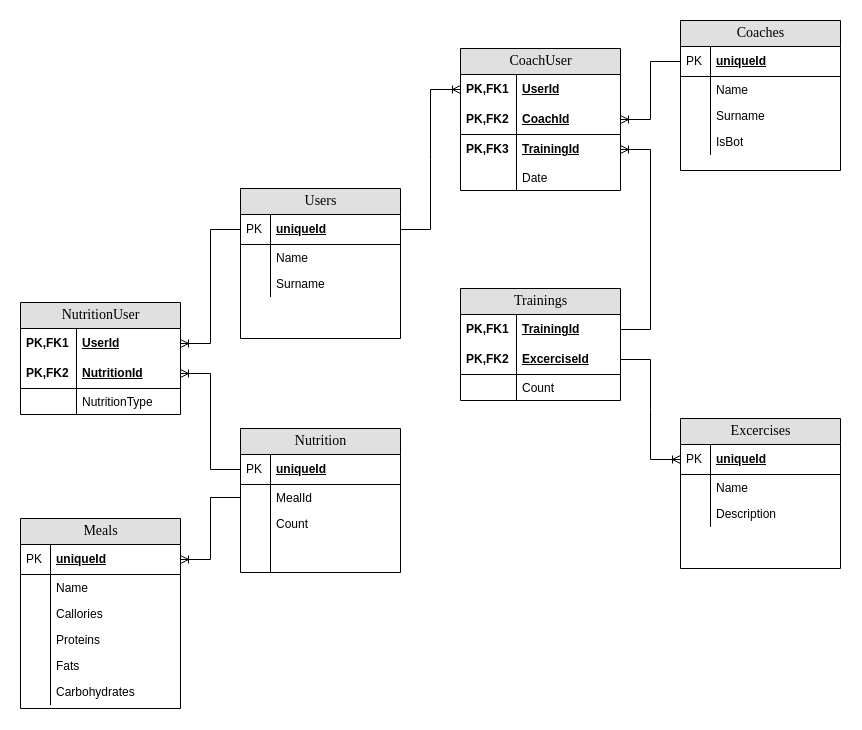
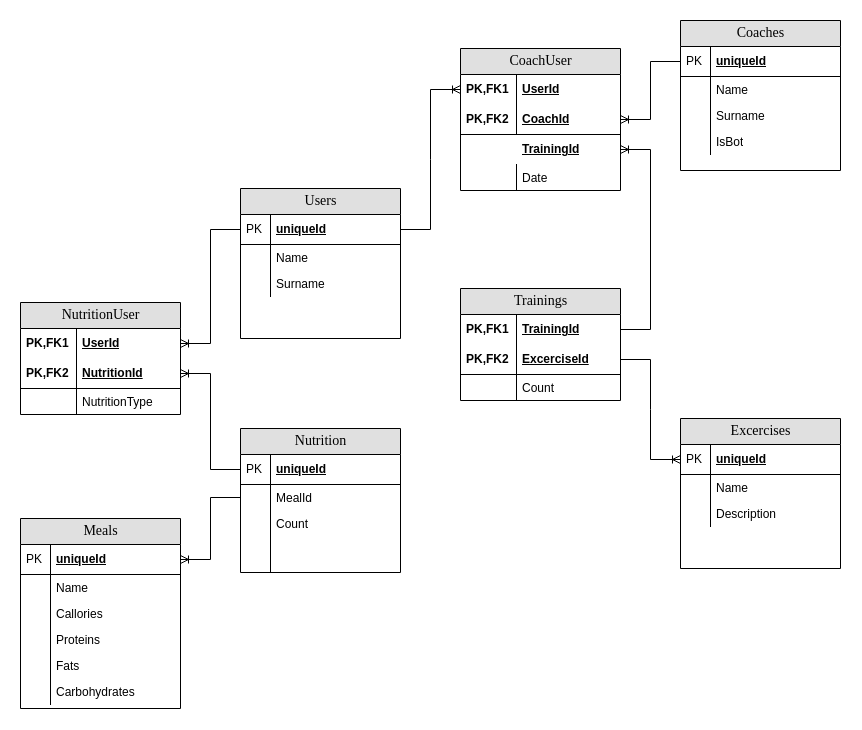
(489, 150) -> none
